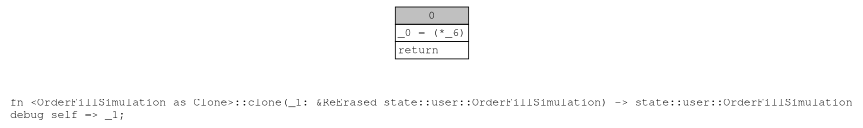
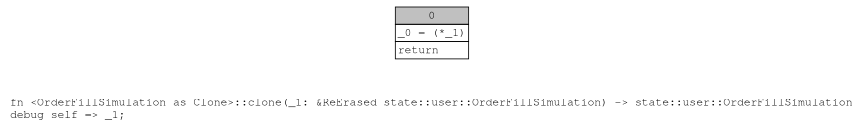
(432, 33) -> (432, 33)
